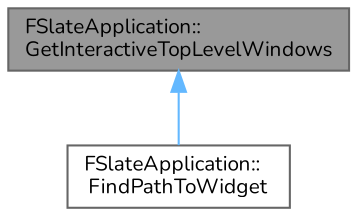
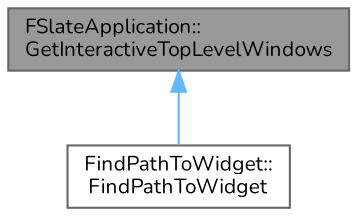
(179, 177) -> (179, 177)
